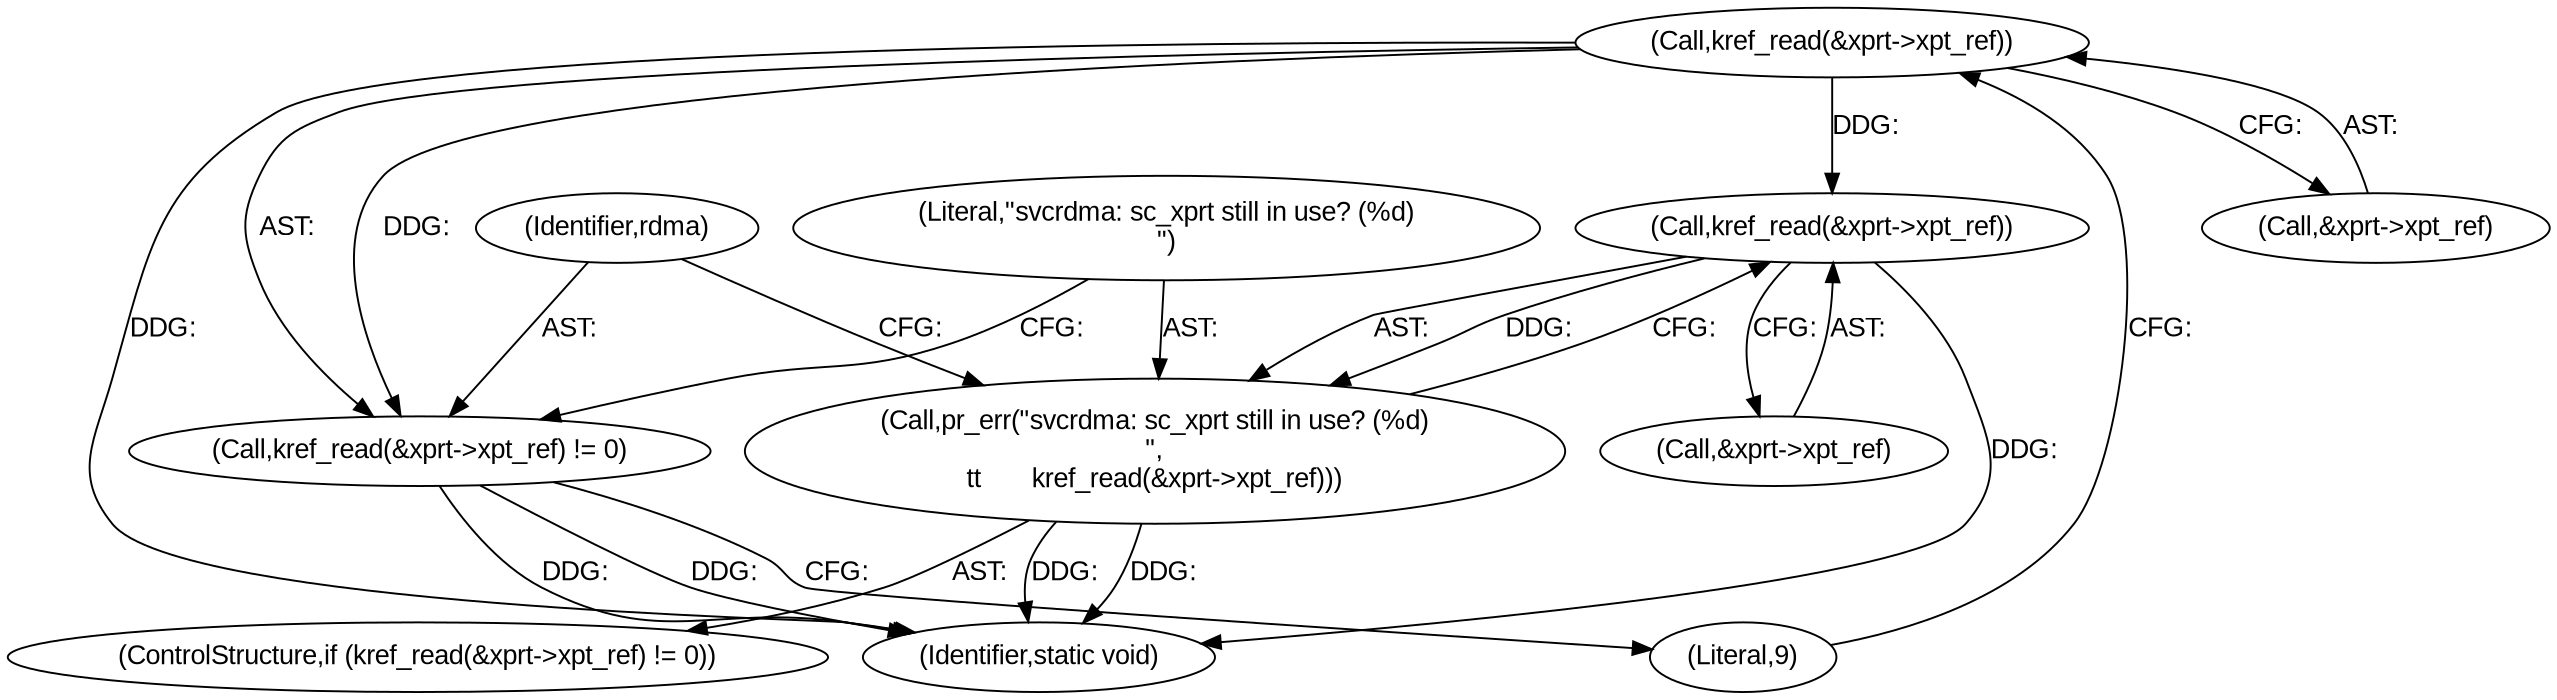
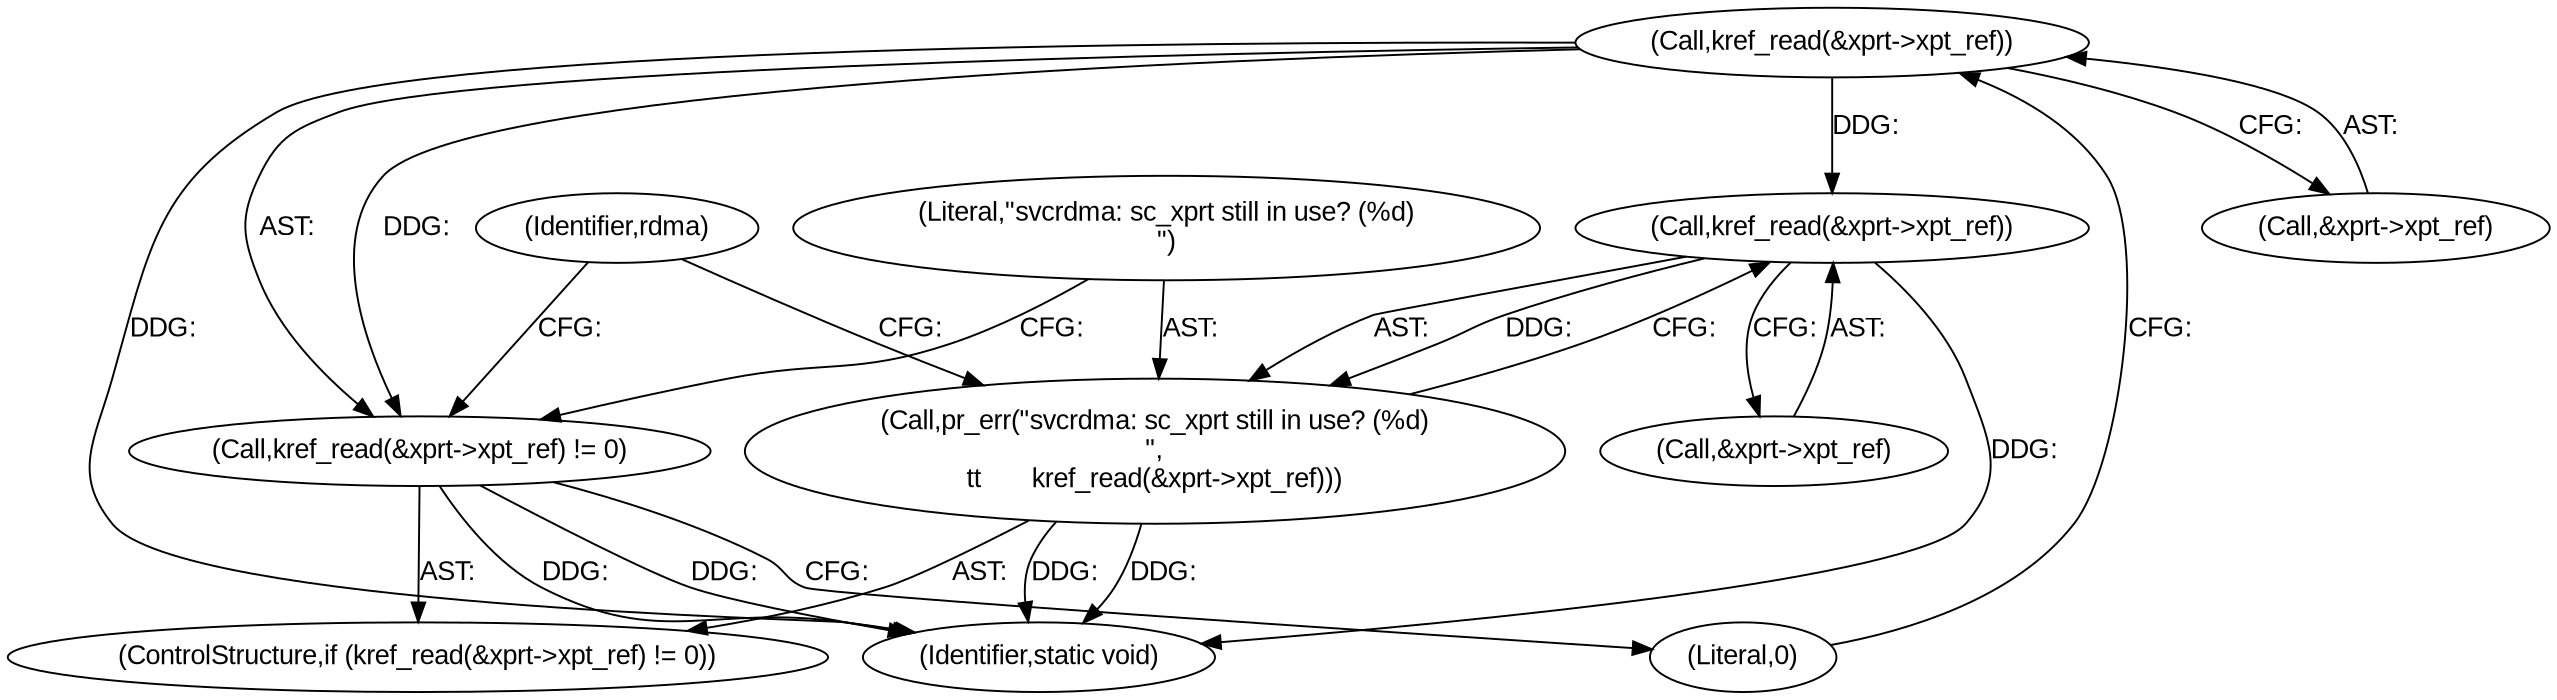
(574, 329) -> (574, 329)
none -> (419, 544)
(1743, 657) -> (1743, 657)
